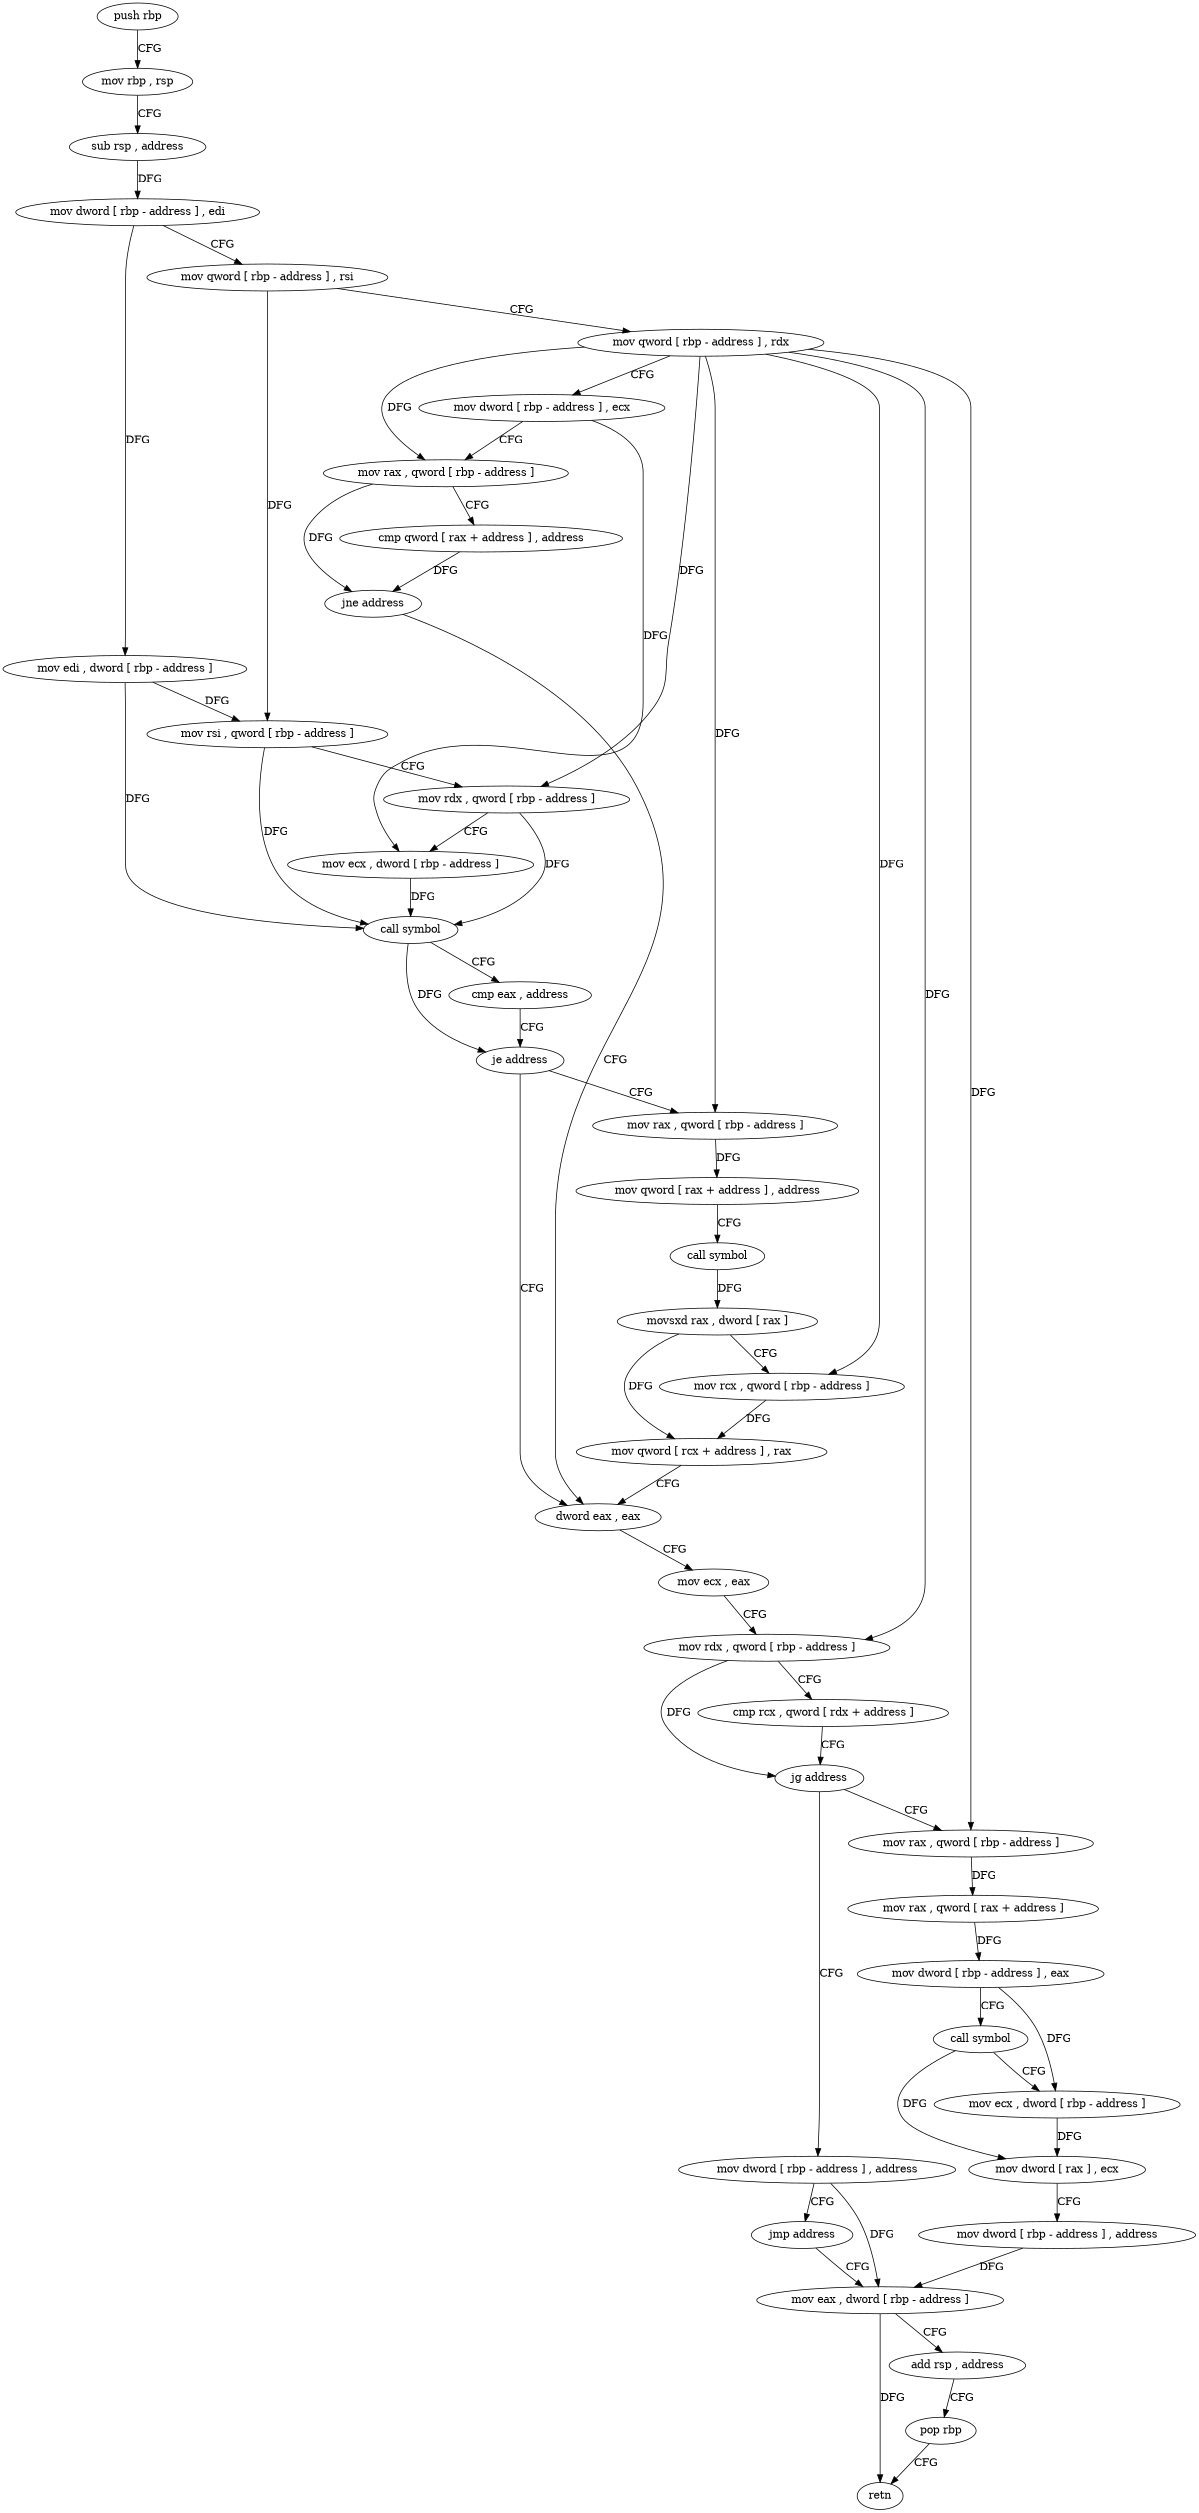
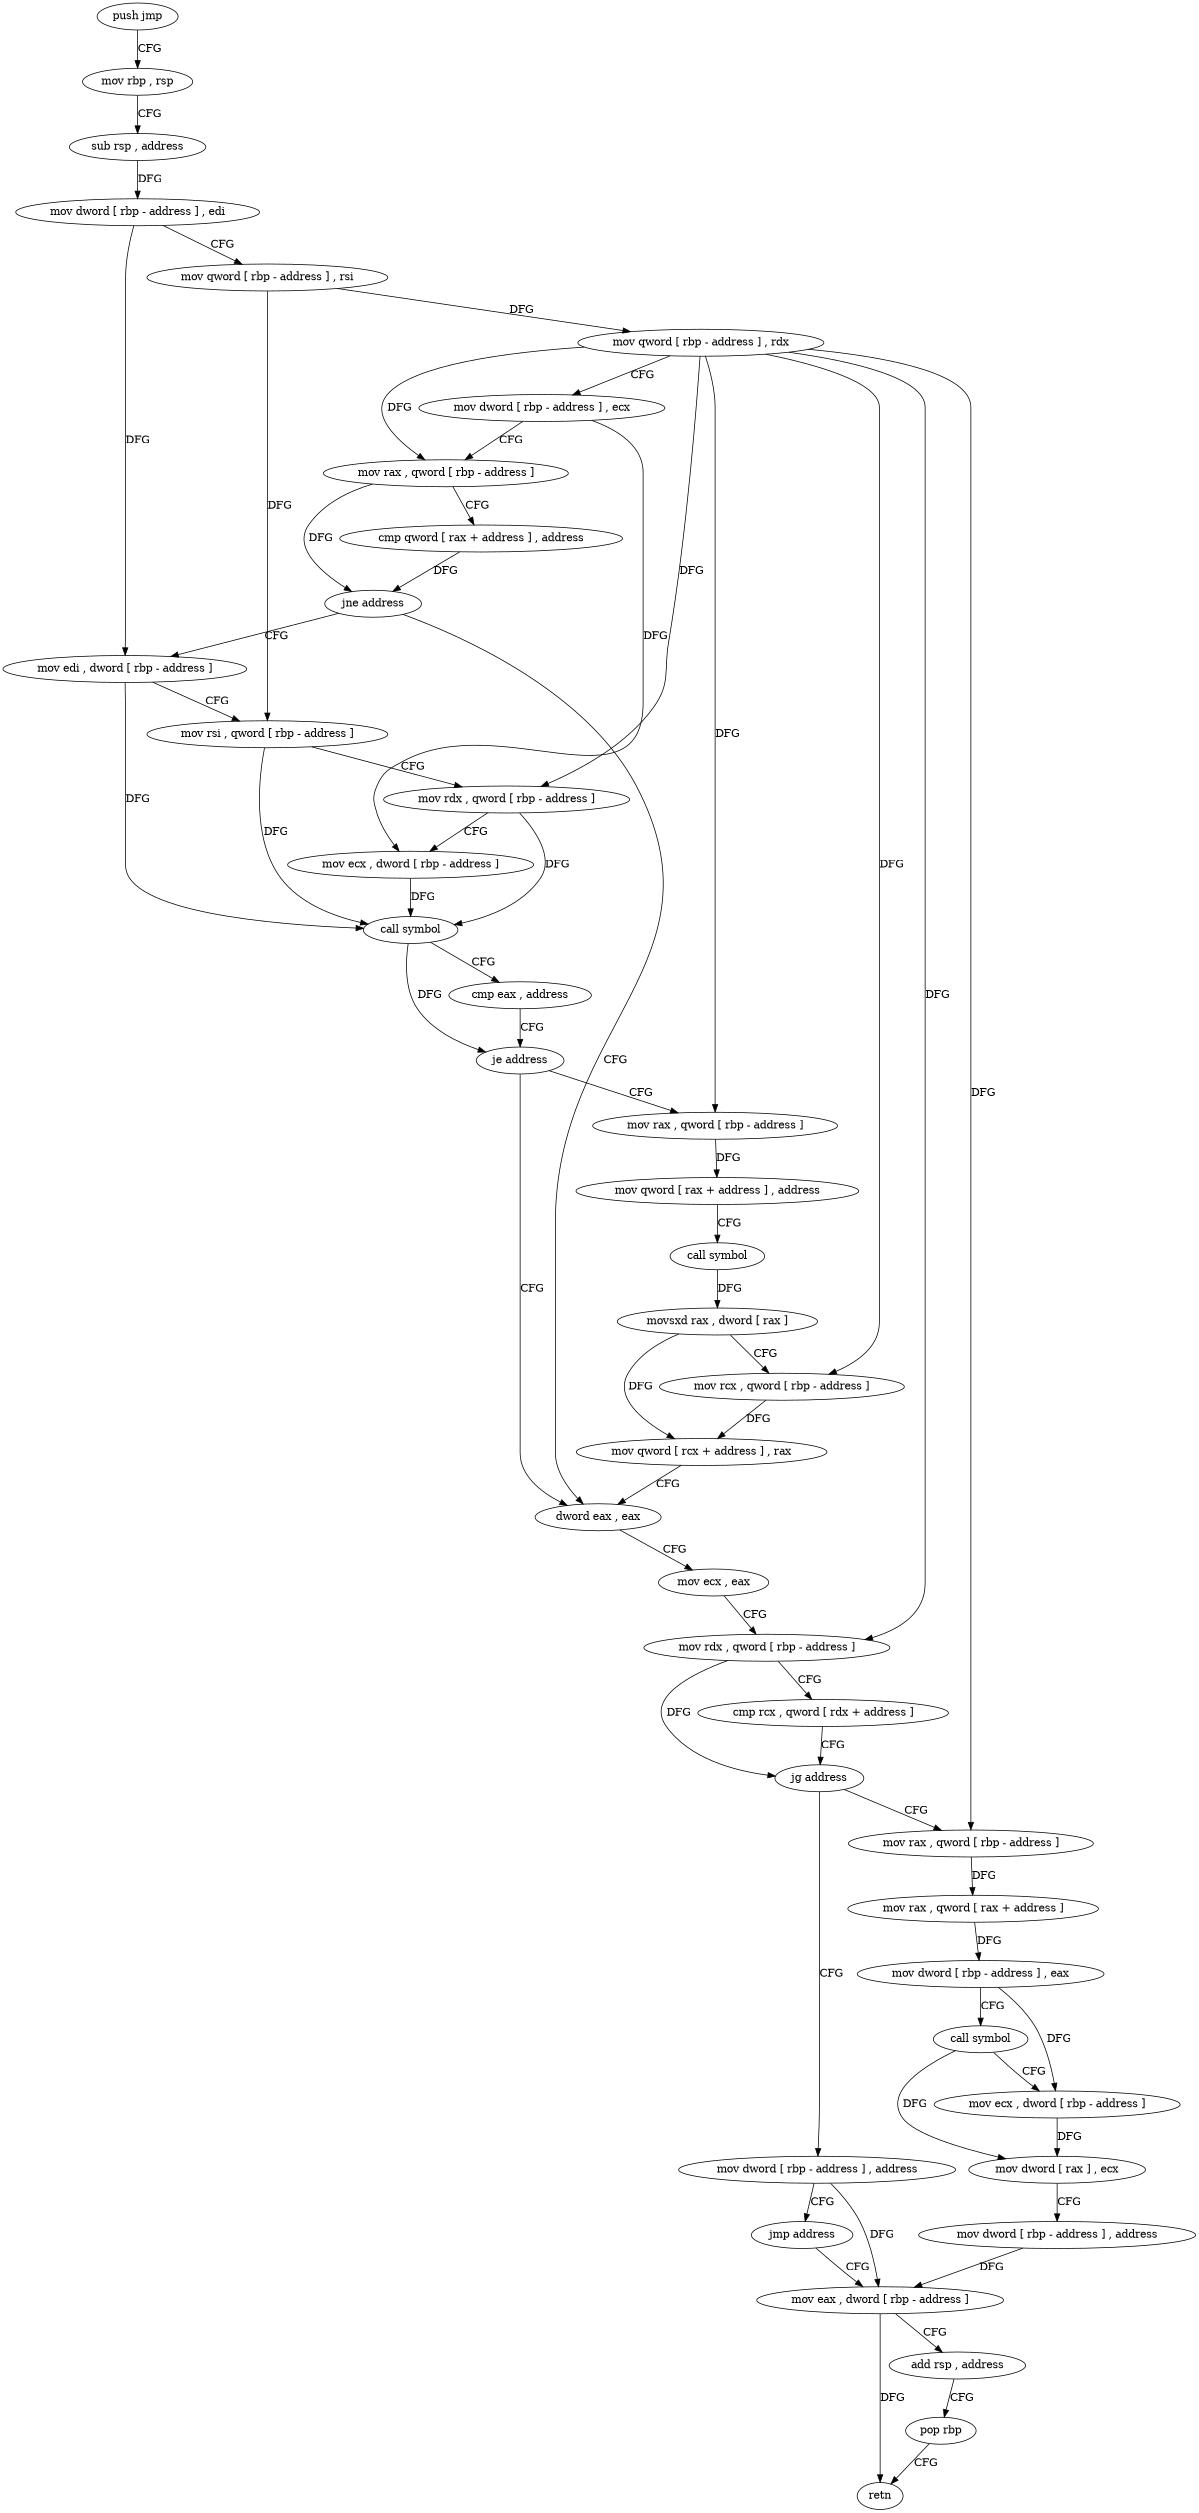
(138, 16) -> (138, 16)
(522, 310) -> (522, 310)
none -> (258, 634)
(217, 702) -> (217, 702)
